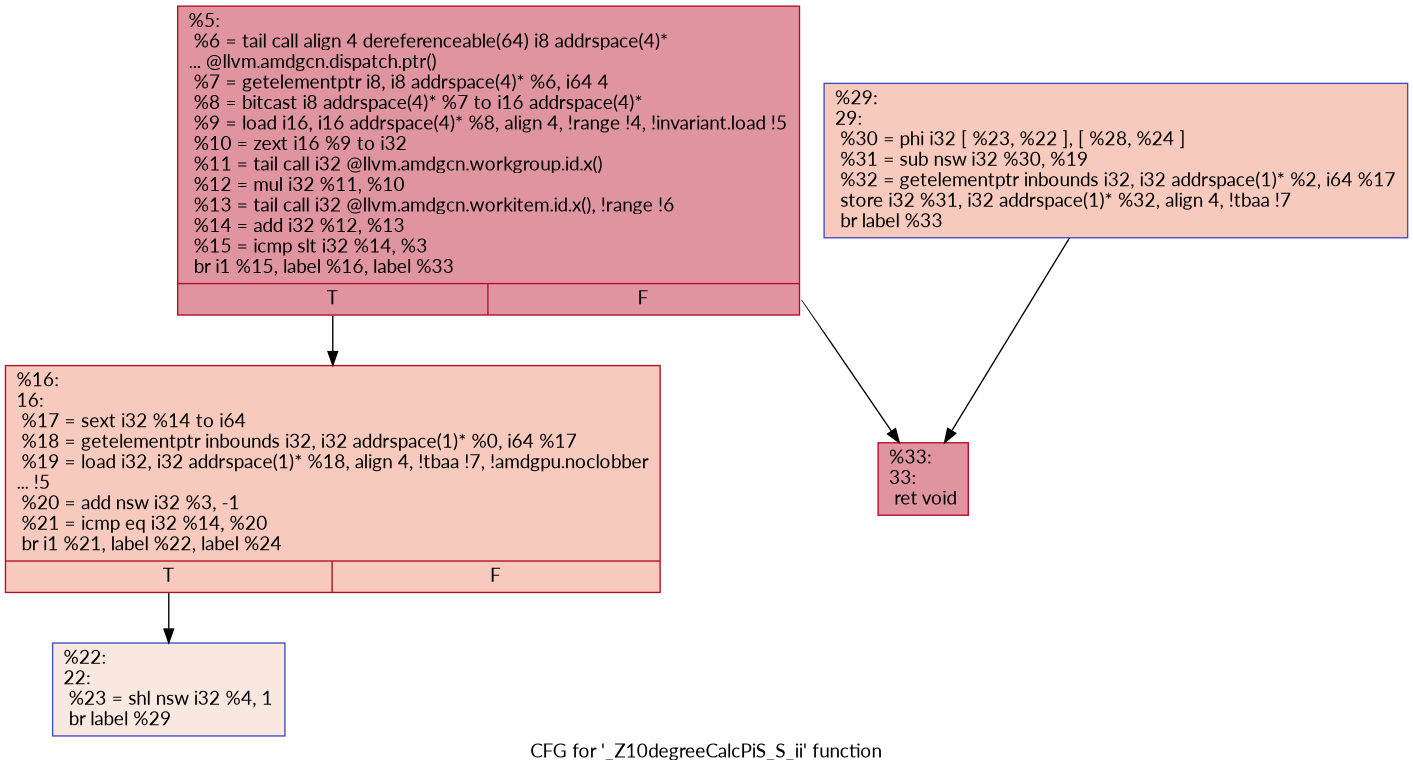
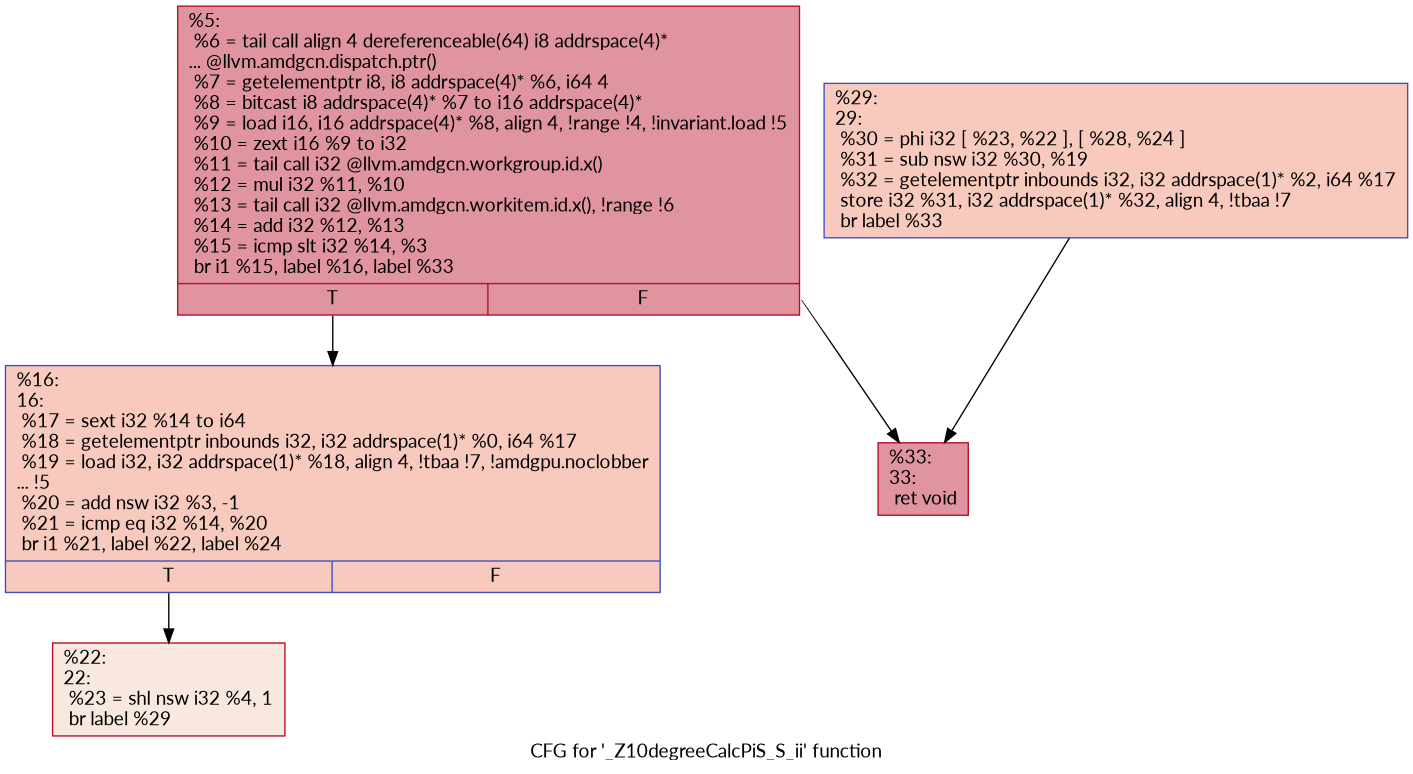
(333, 479) -> (333, 479)
(169, 689) -> (169, 689)
